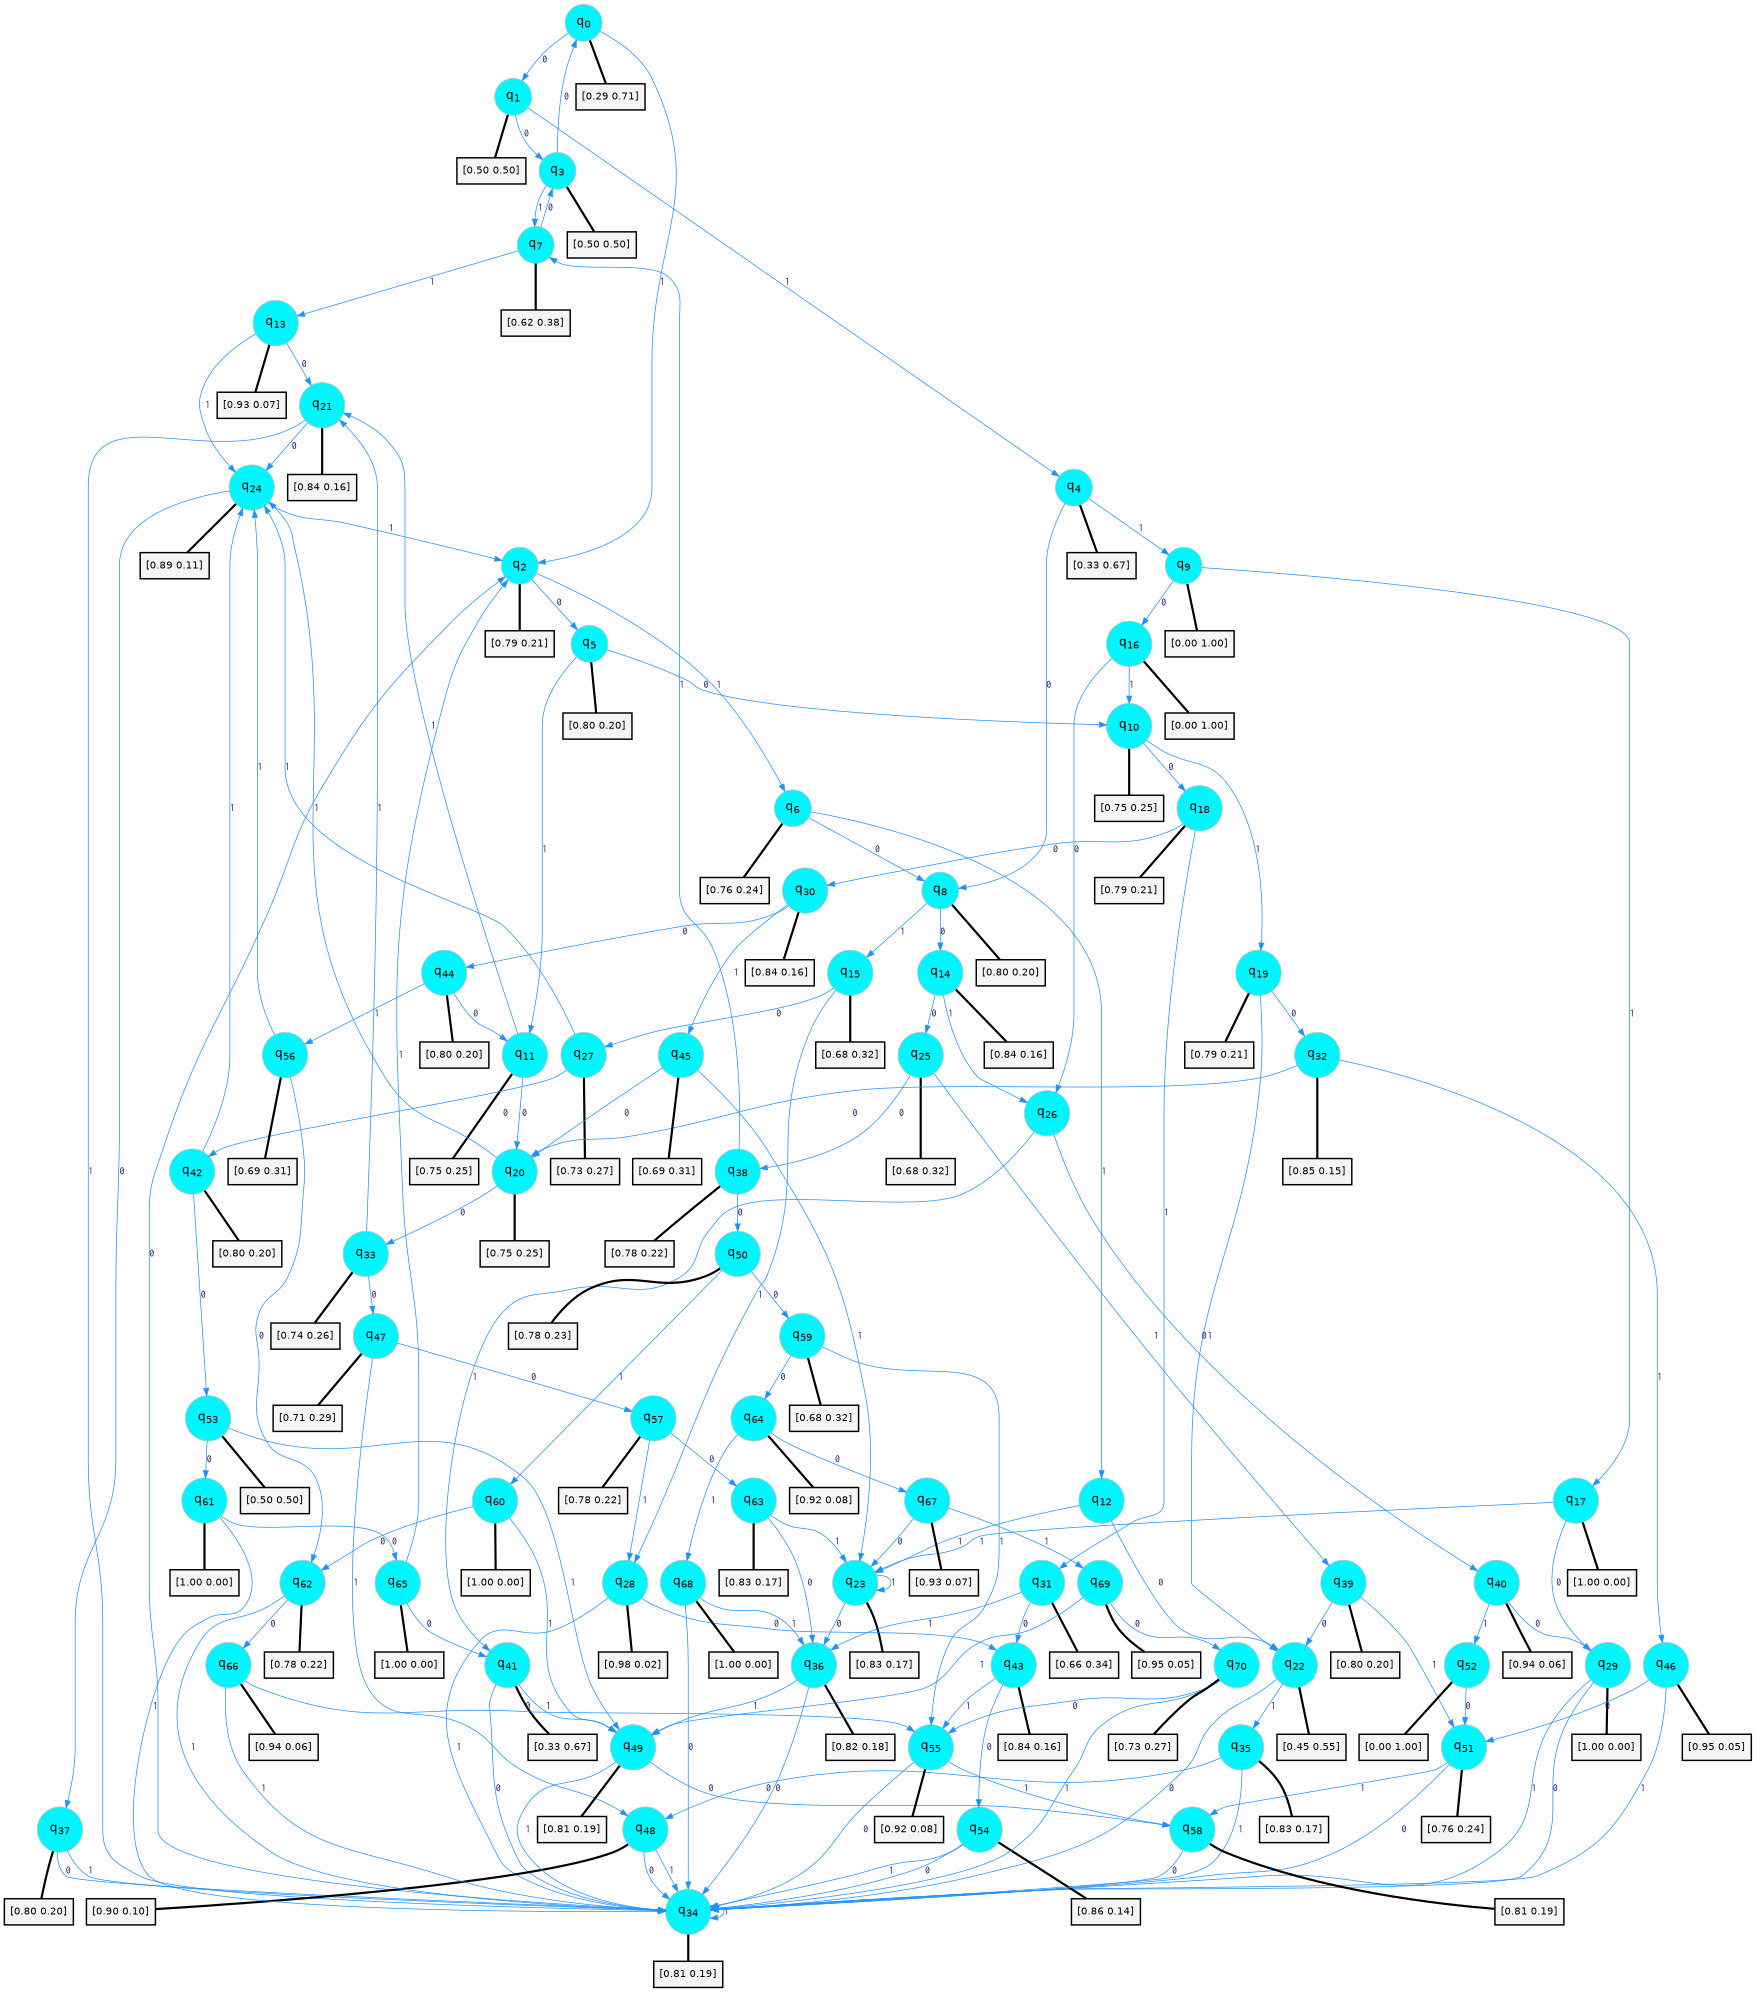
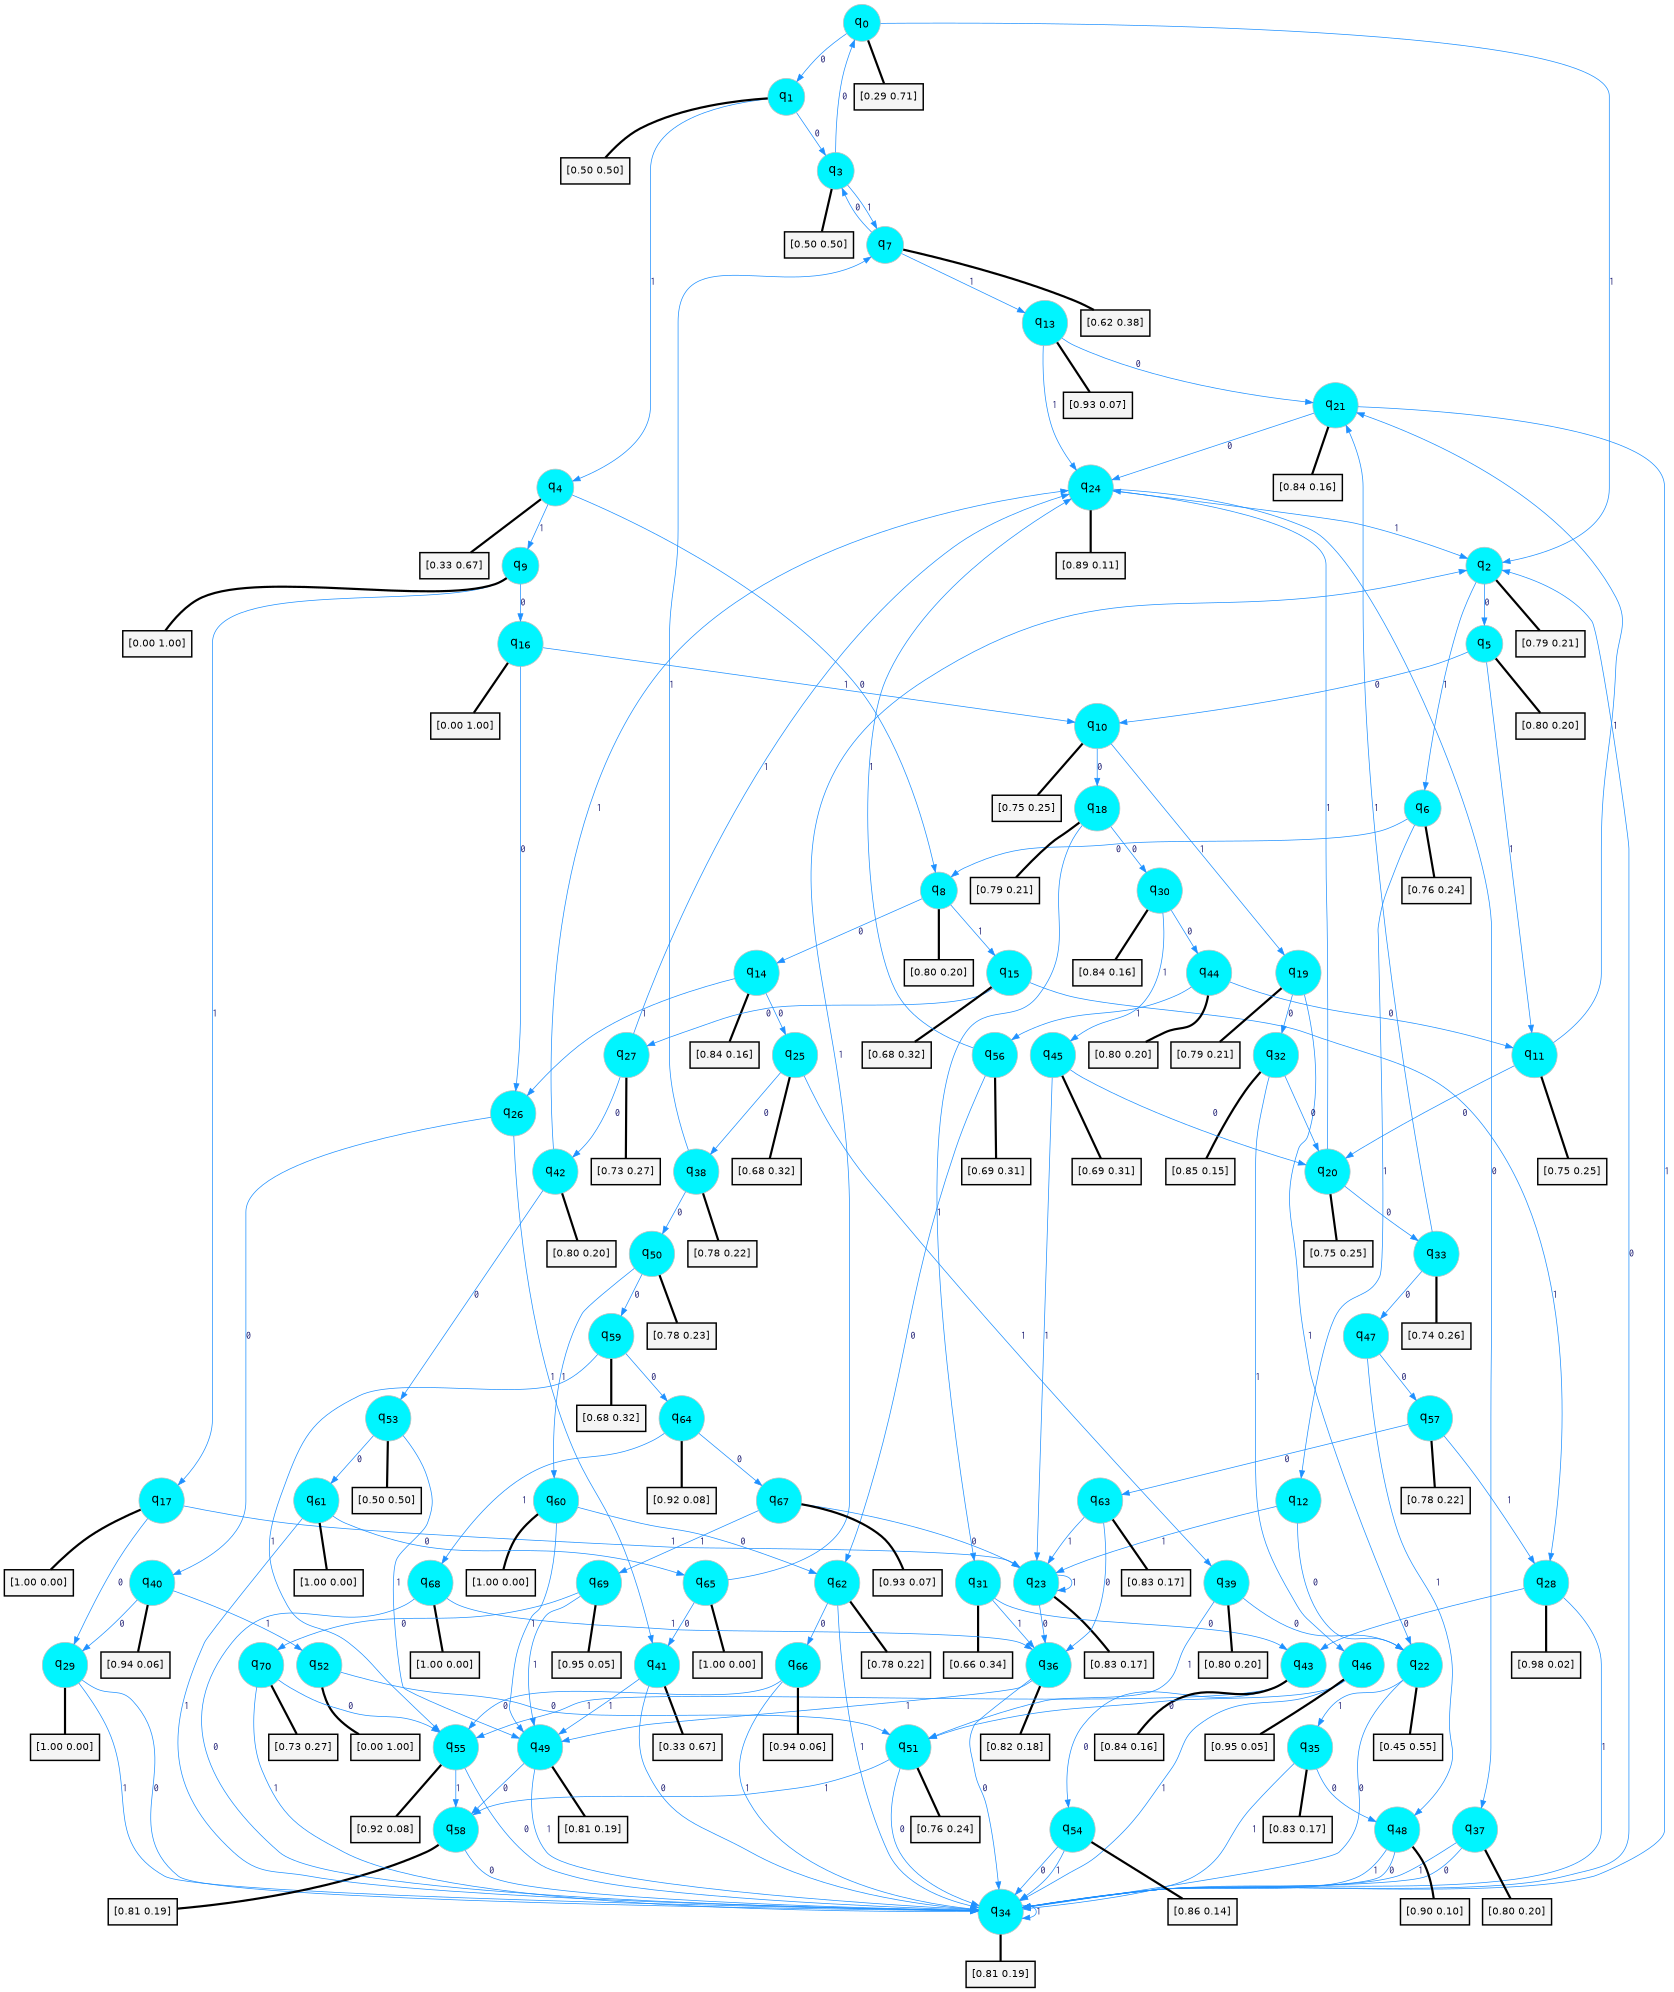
(308, 1418) -> none
